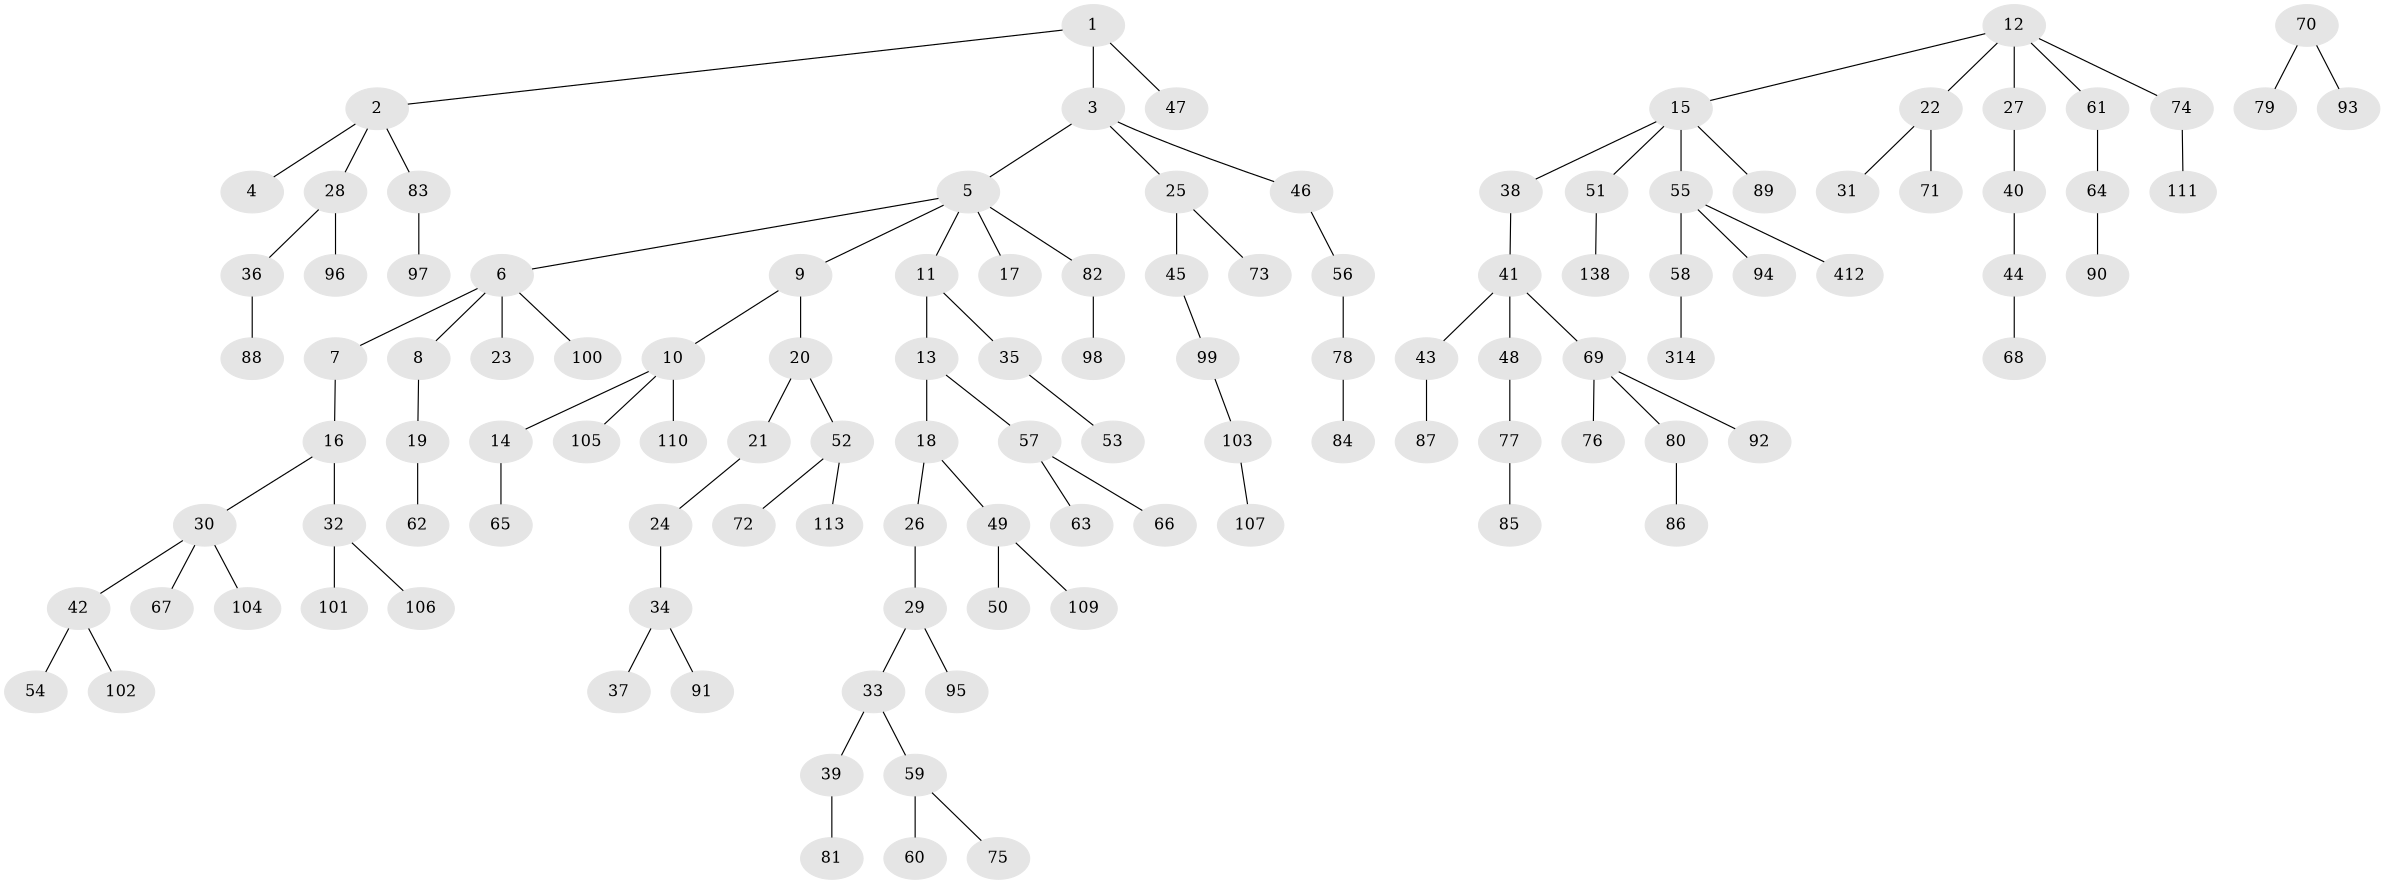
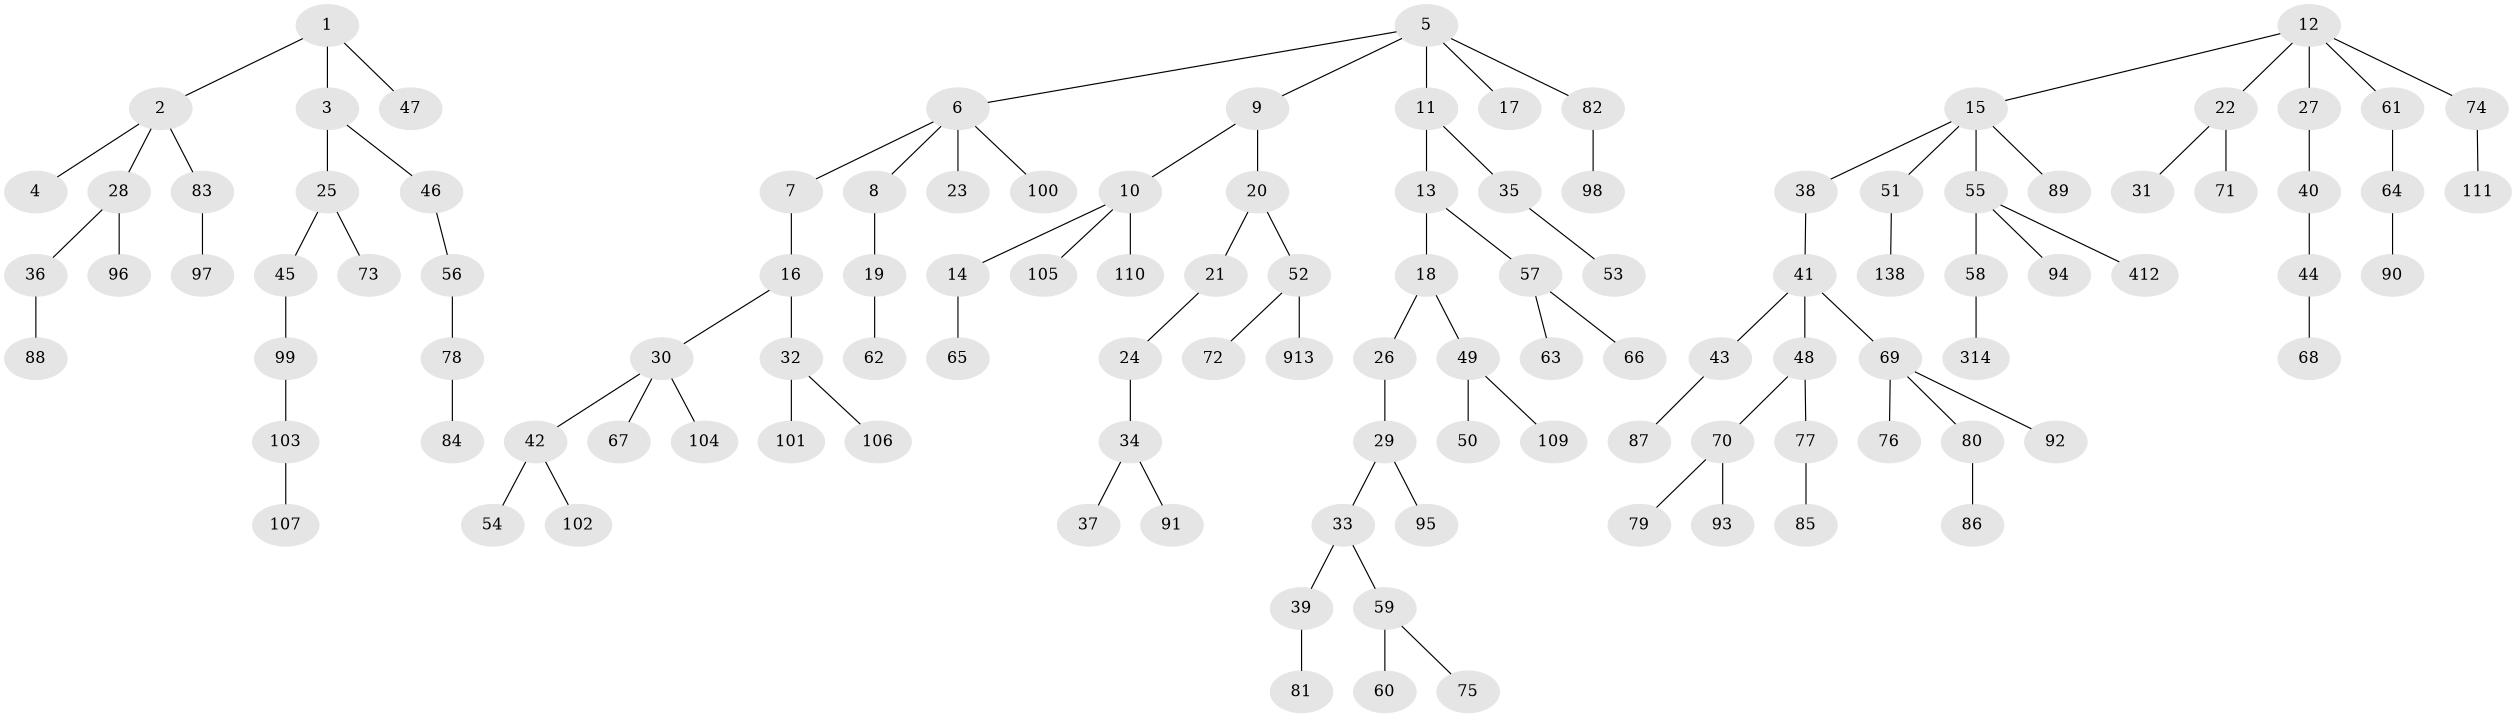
(1031, 150) -> none
none -> (1764, 400)
(830, 525) -> (1299, 359)
